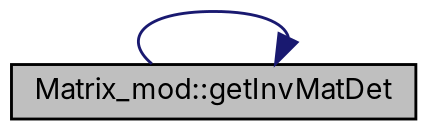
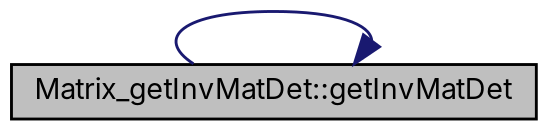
(214, 92) -> (274, 92)
